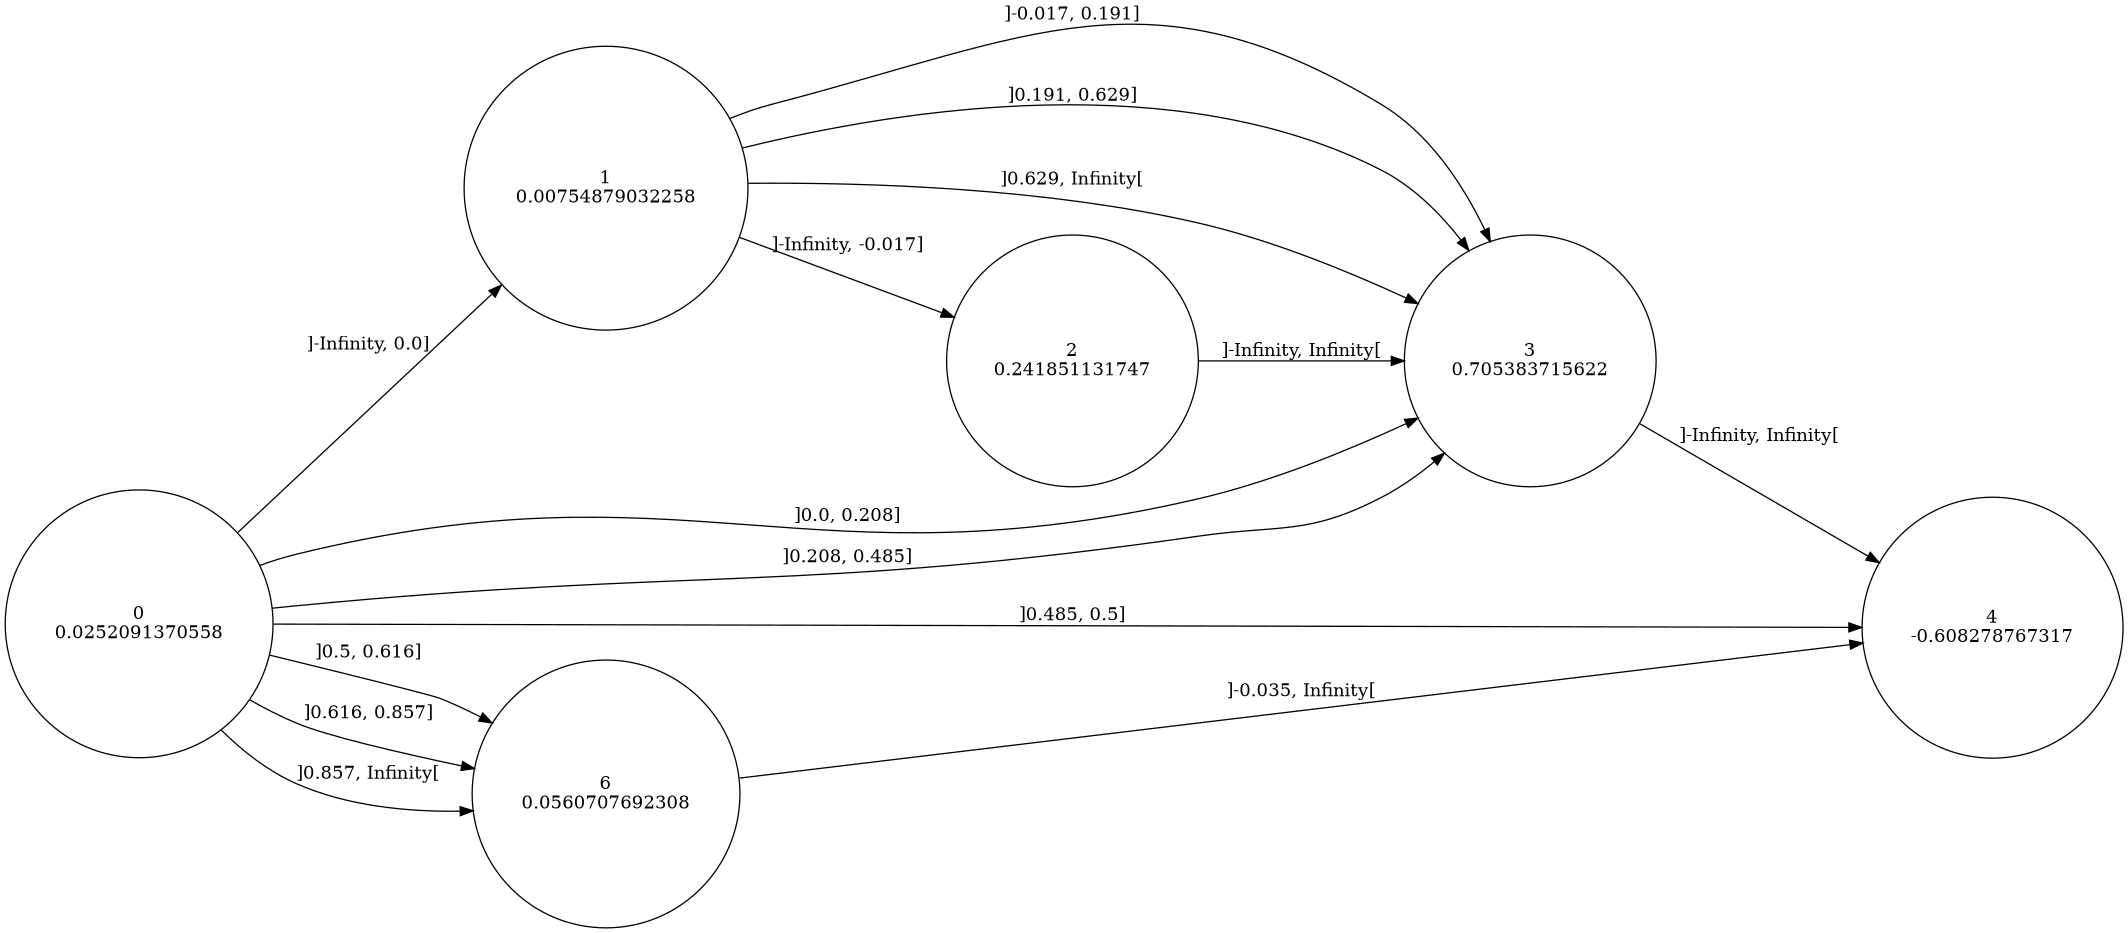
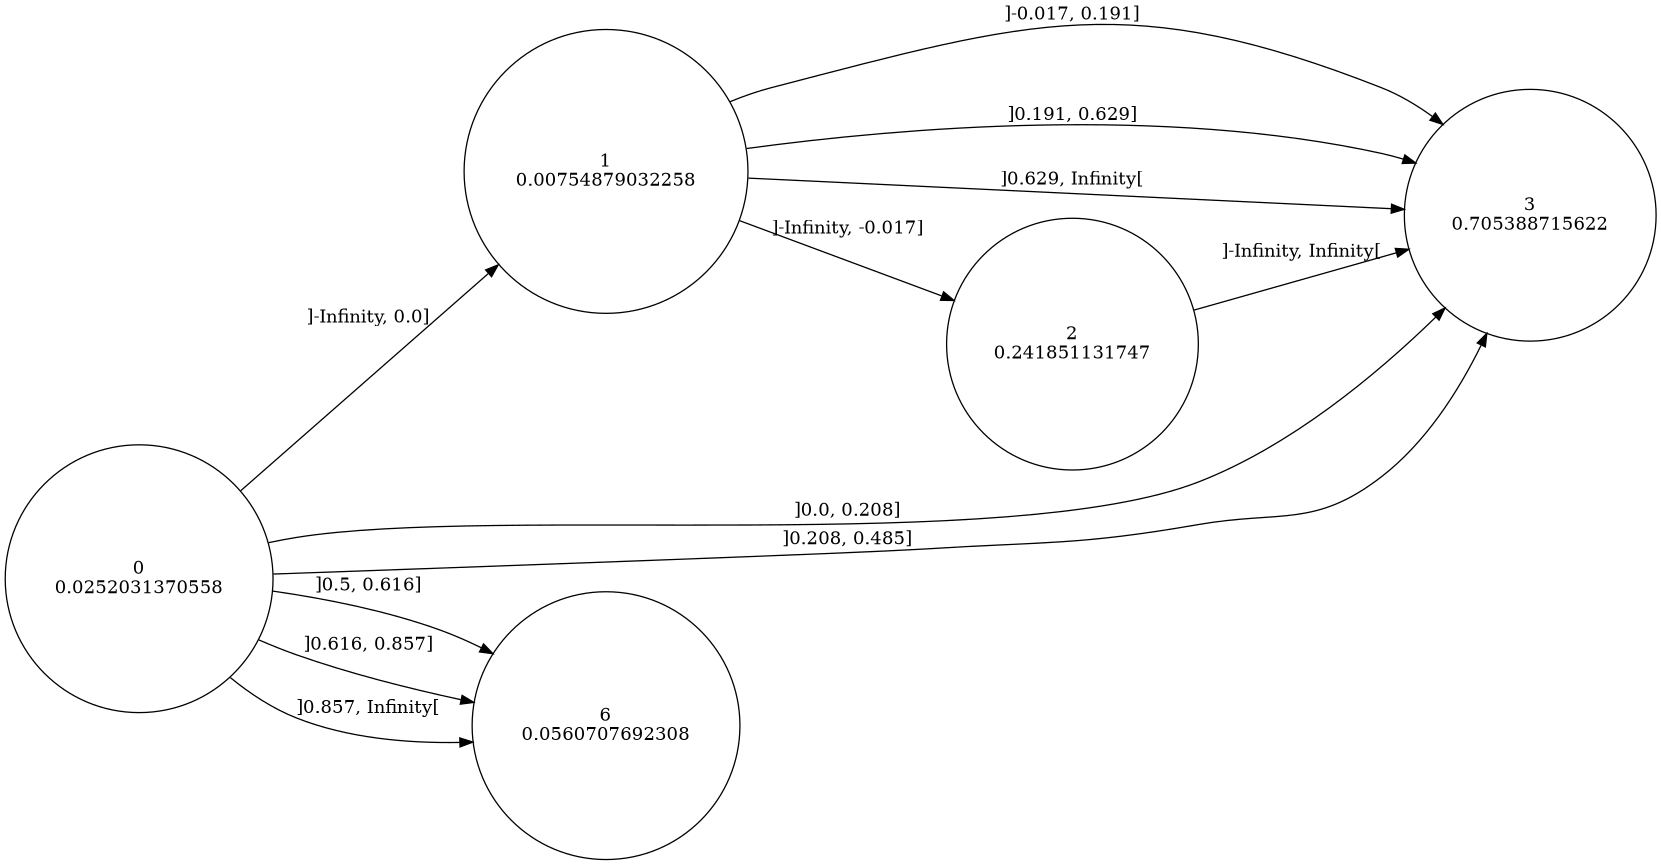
(1530, 361) -> (1530, 215)
(139, 624) -> (139, 579)
(1992, 628) -> none
